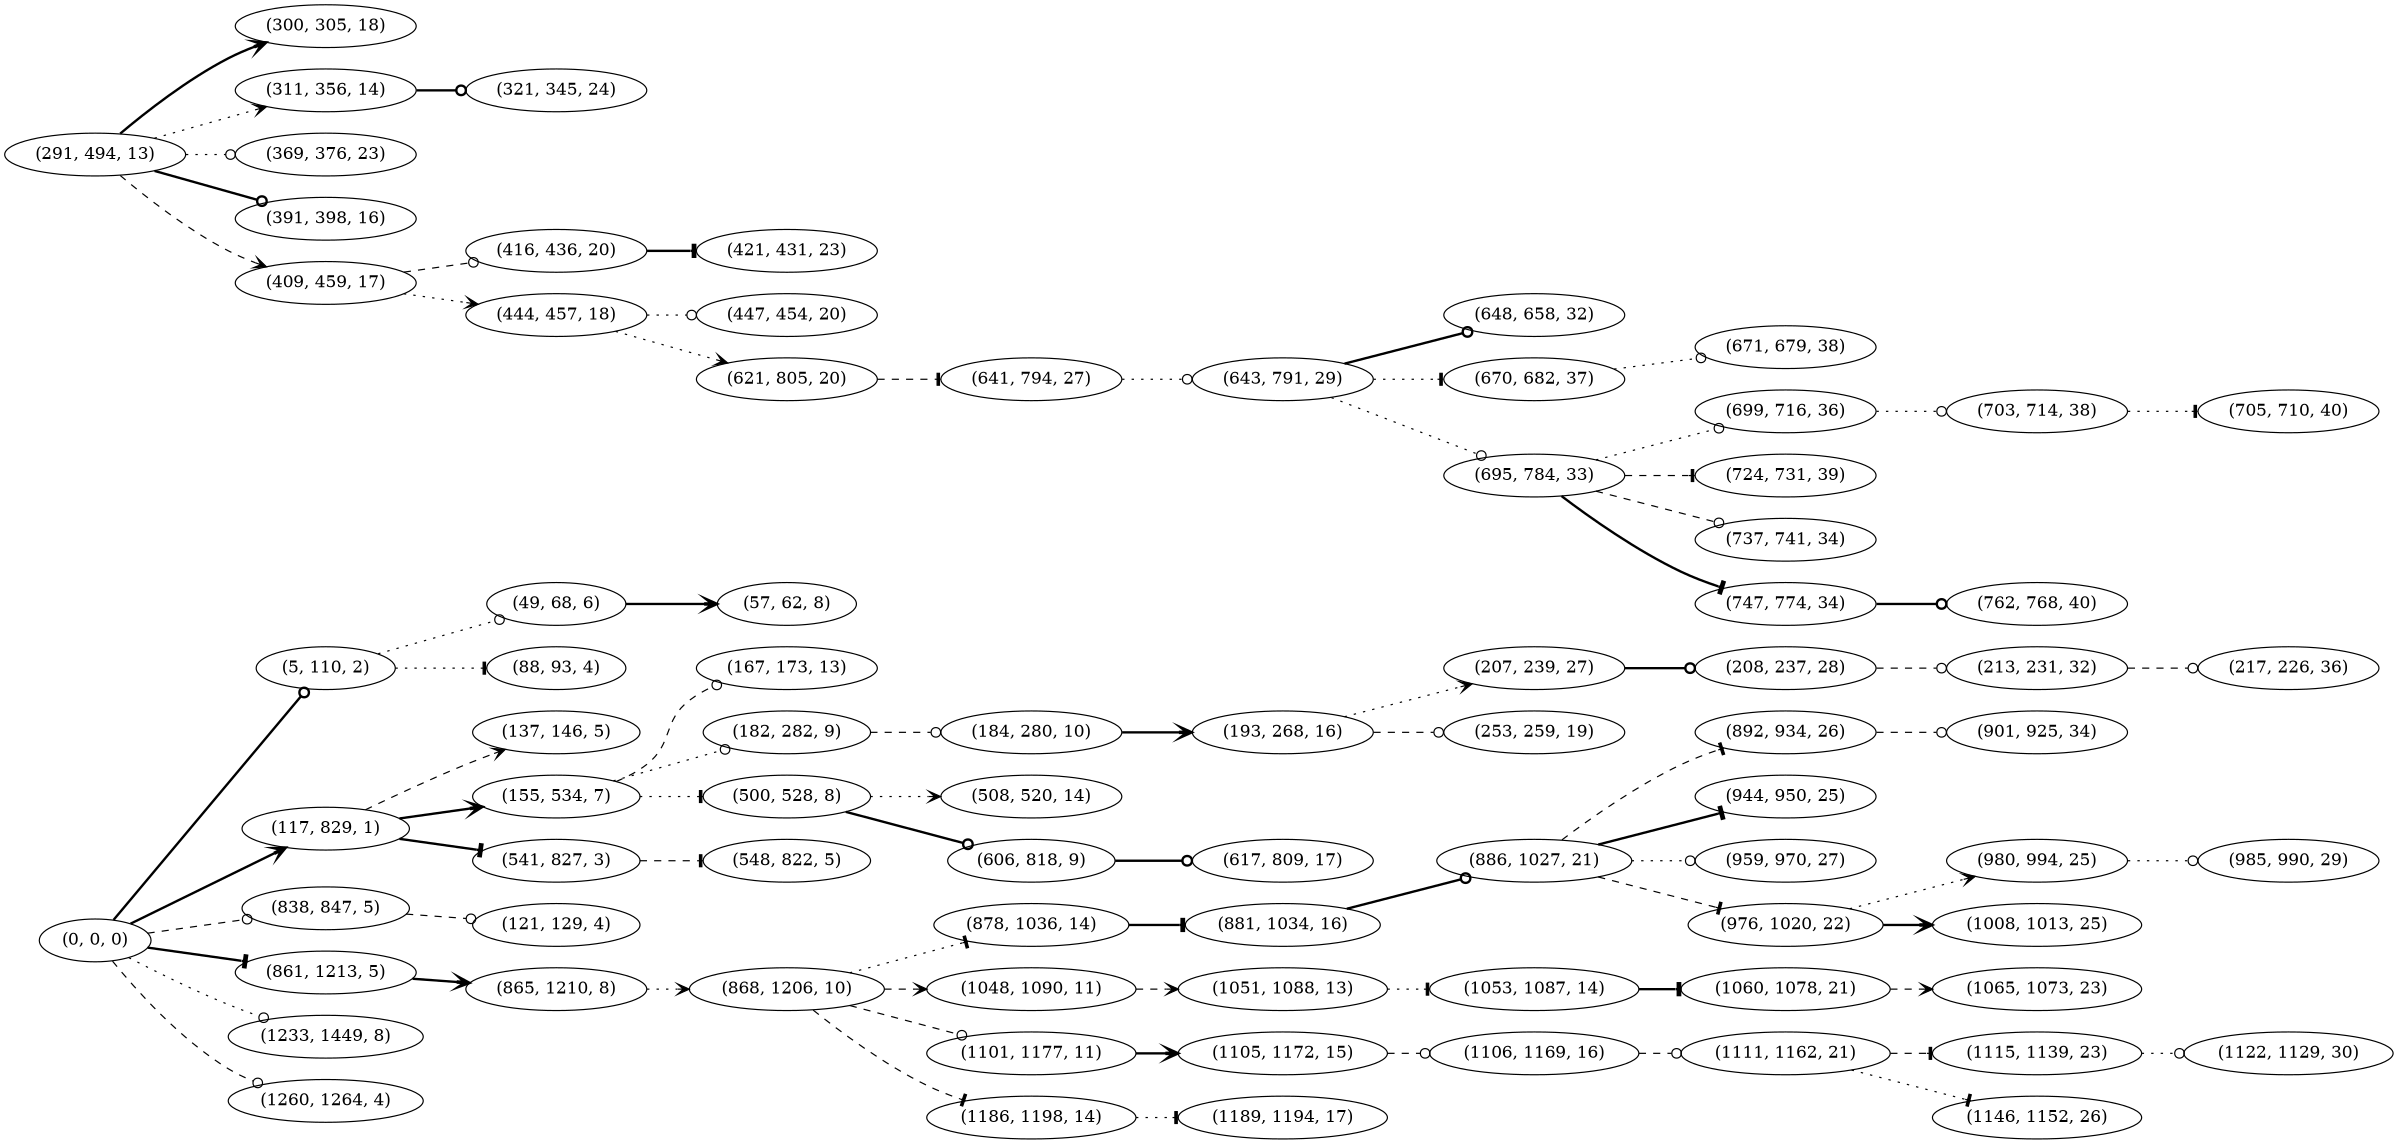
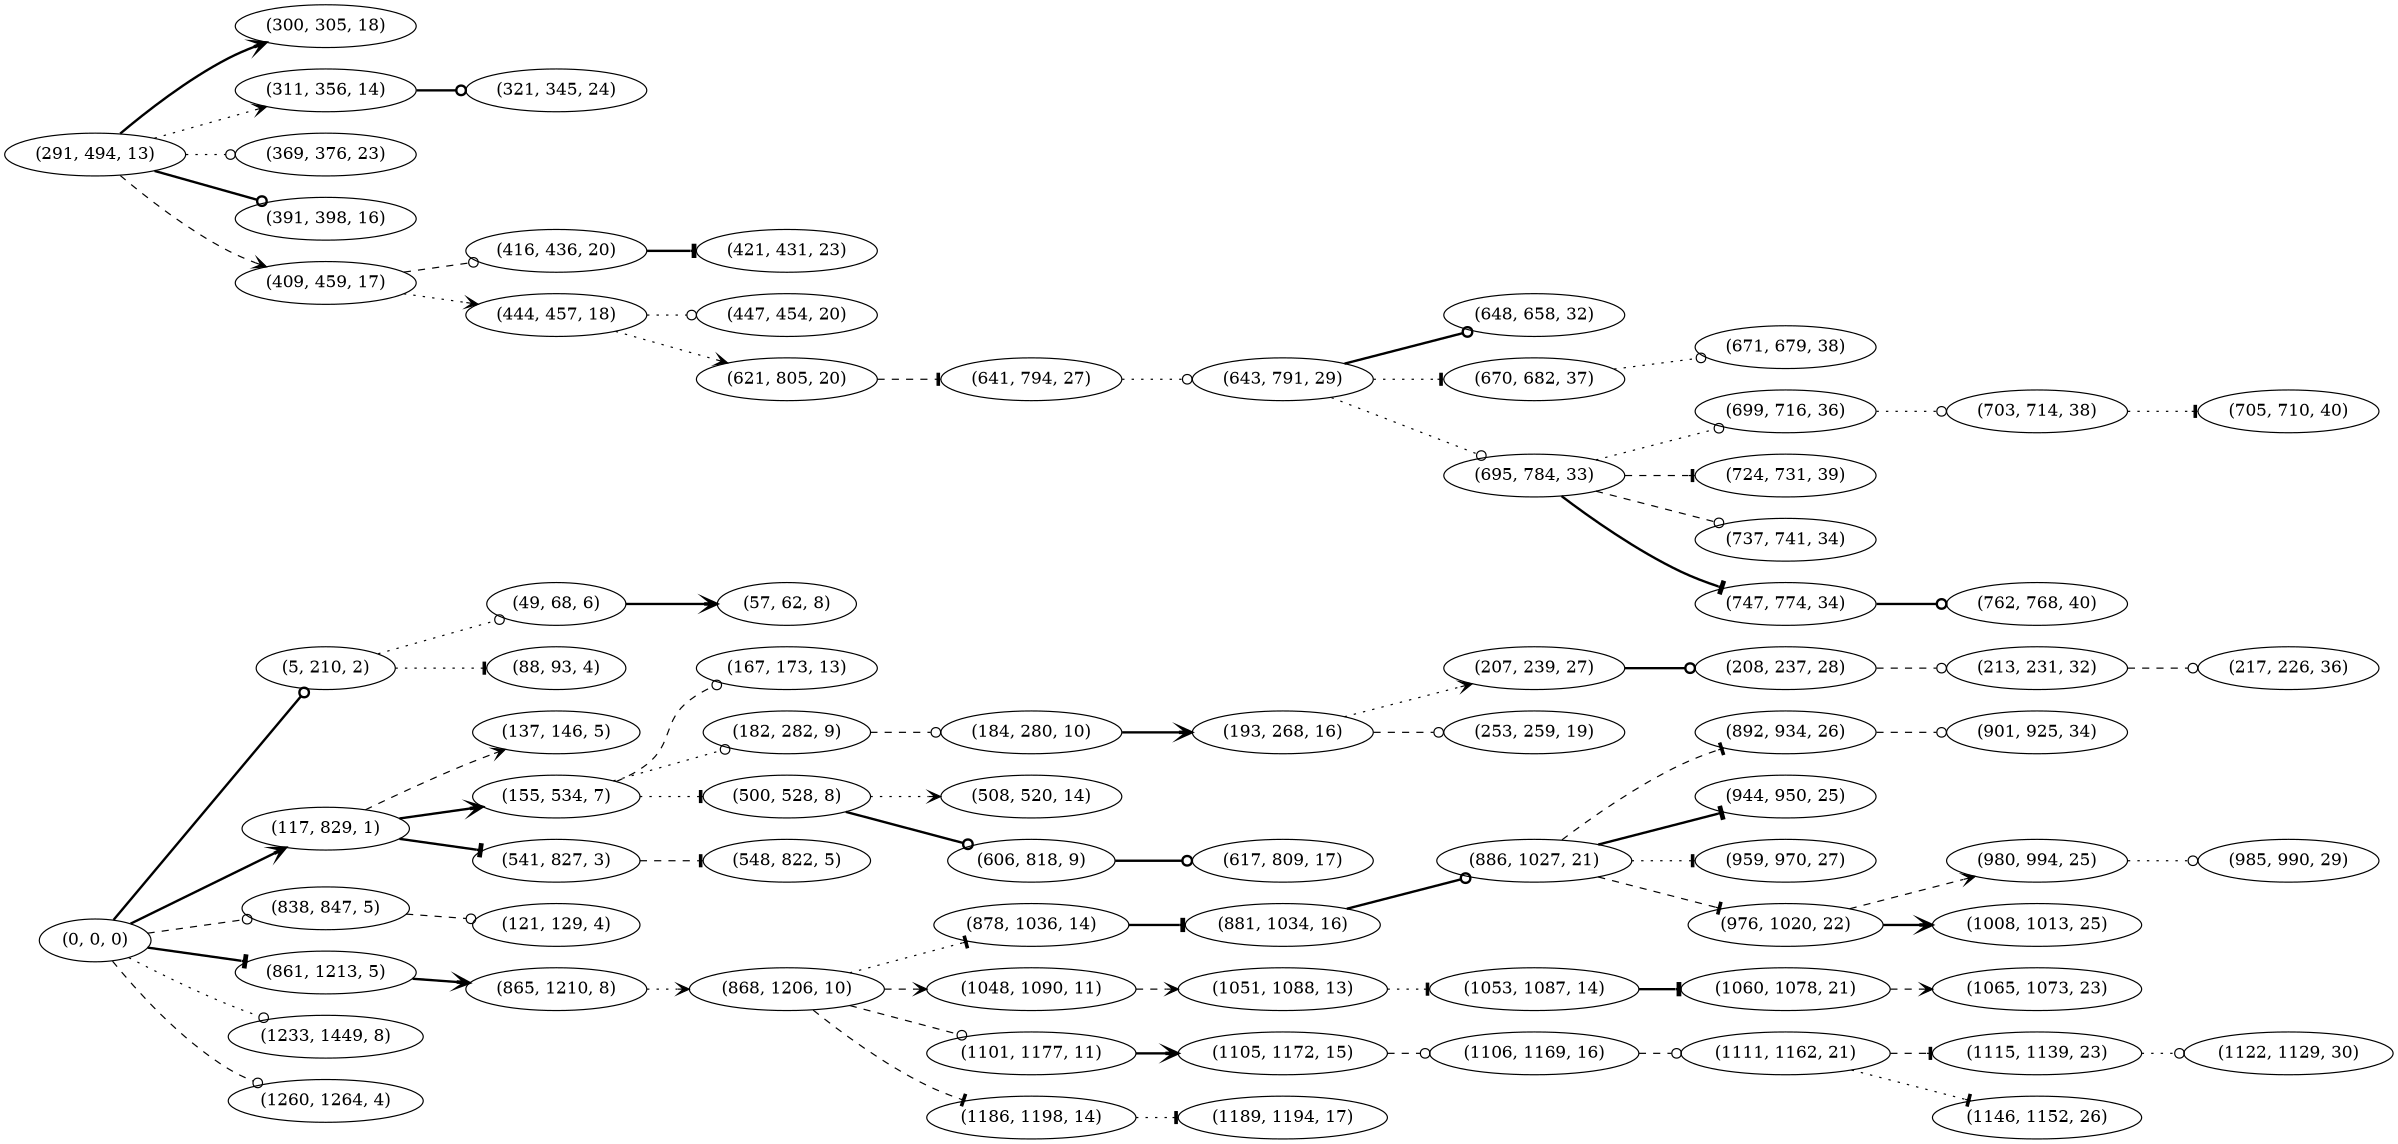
(326, 668) -> (326, 668)
(1658, 861) -> (1658, 861)
(1907, 894) -> (1907, 894)
